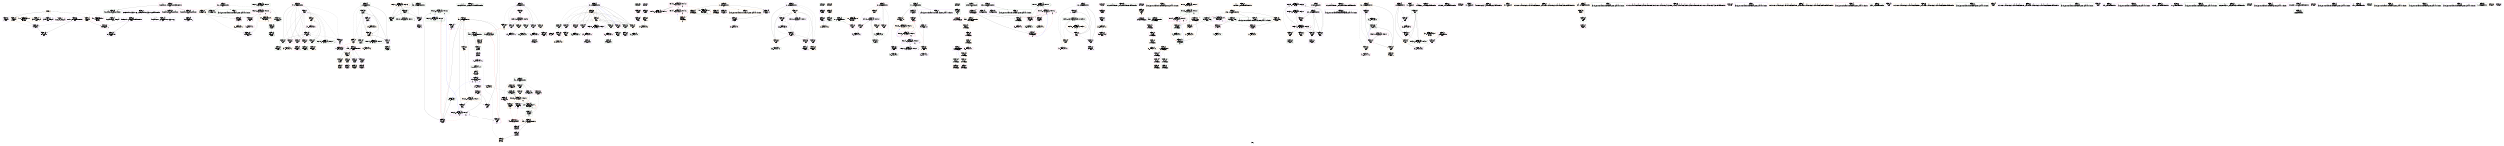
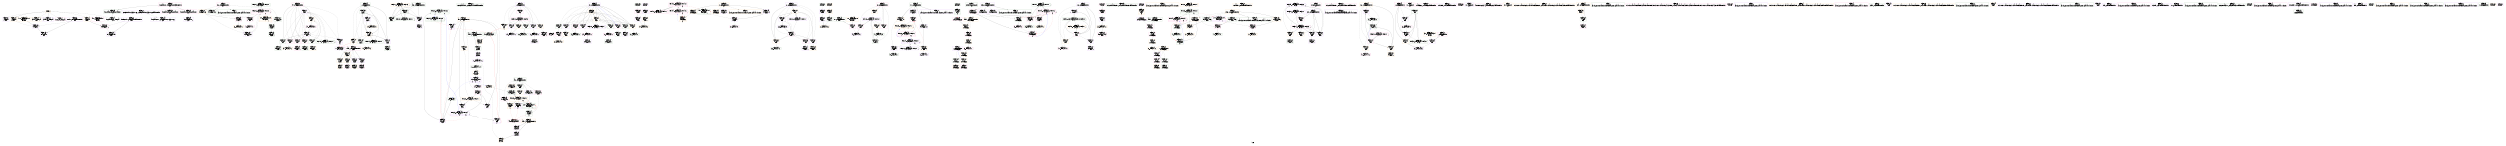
(2313, 5) -> (2314, 5)
